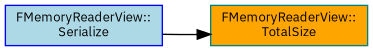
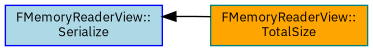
(180, 35) -> (193, 16)
